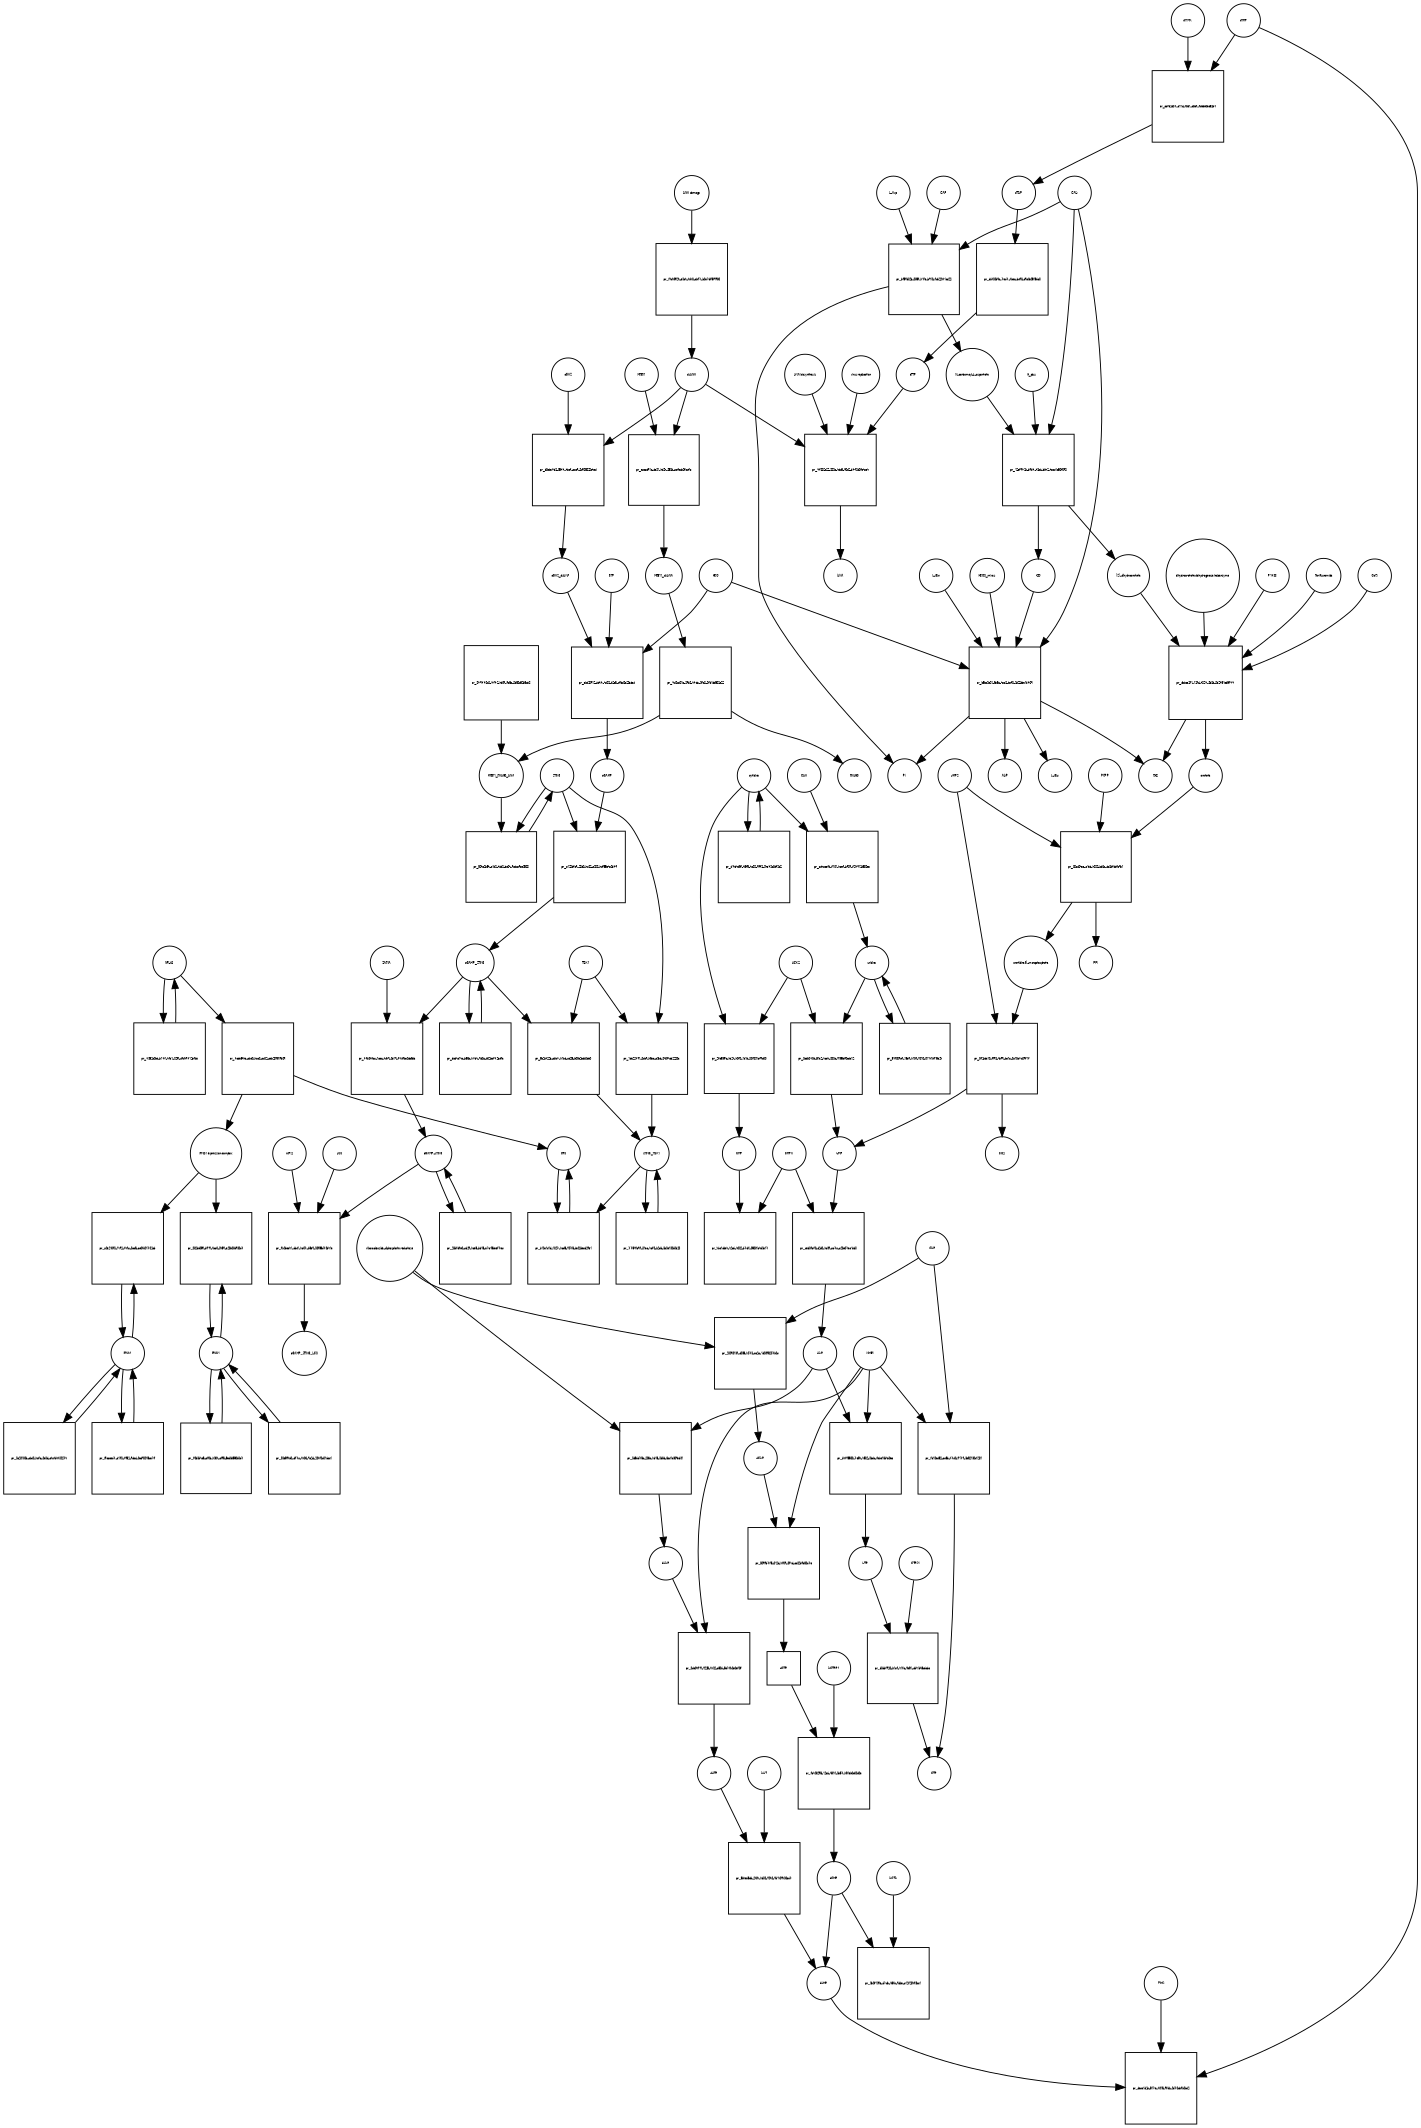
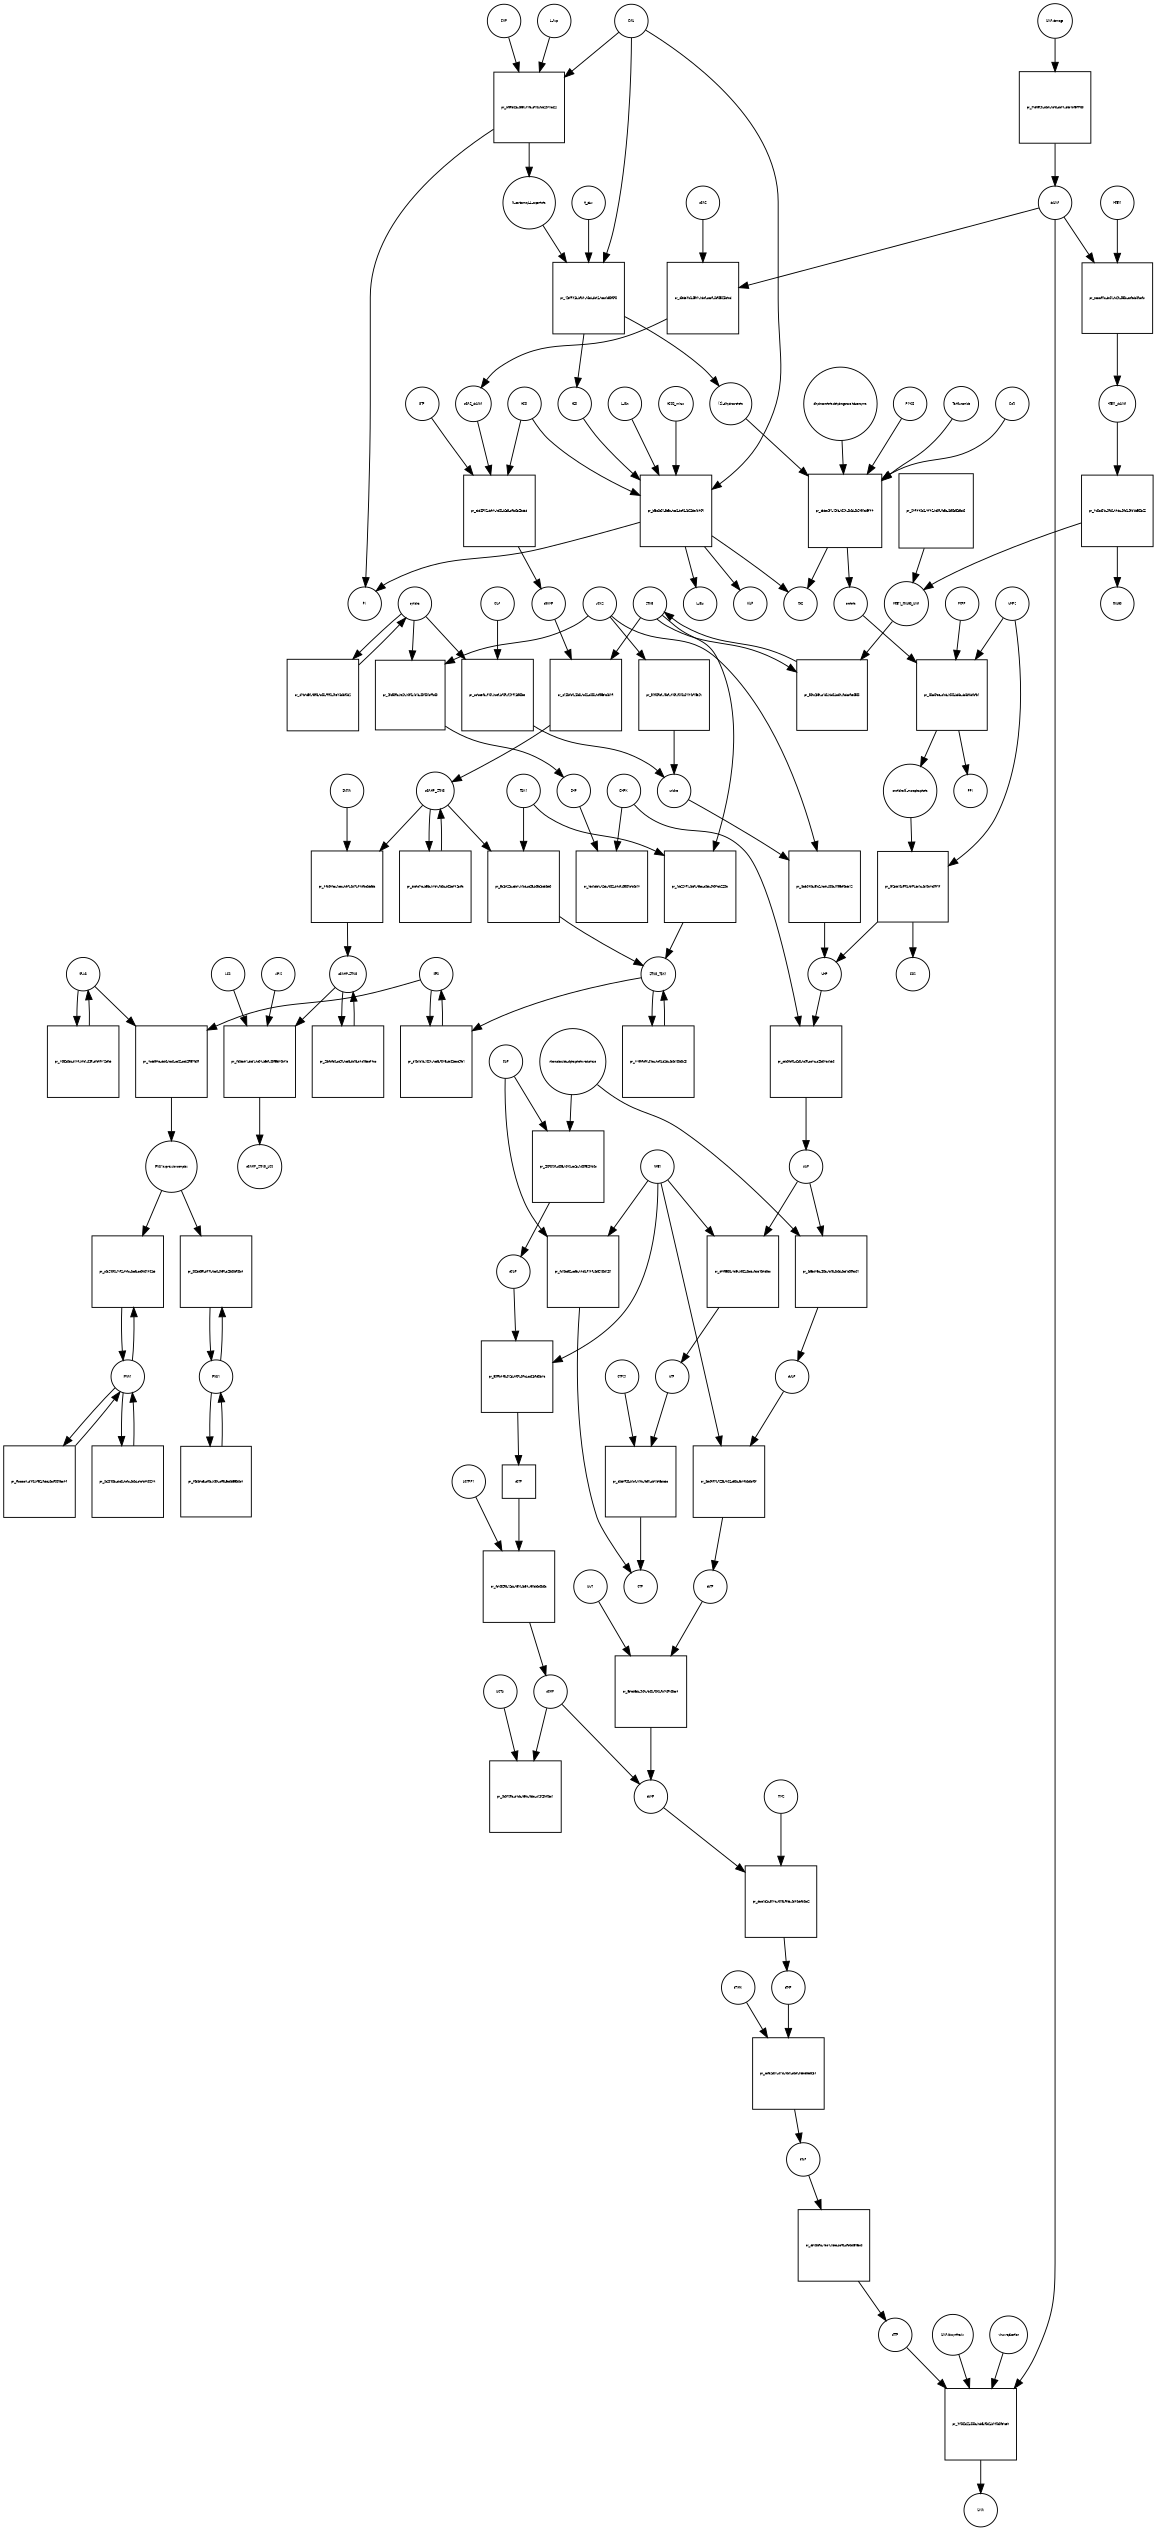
(881, 997) -> (622, 632)
(1417, 1068) -> (785, 1949)
(402, 1112) -> (307, 1003)
(304, 1458) -> none
